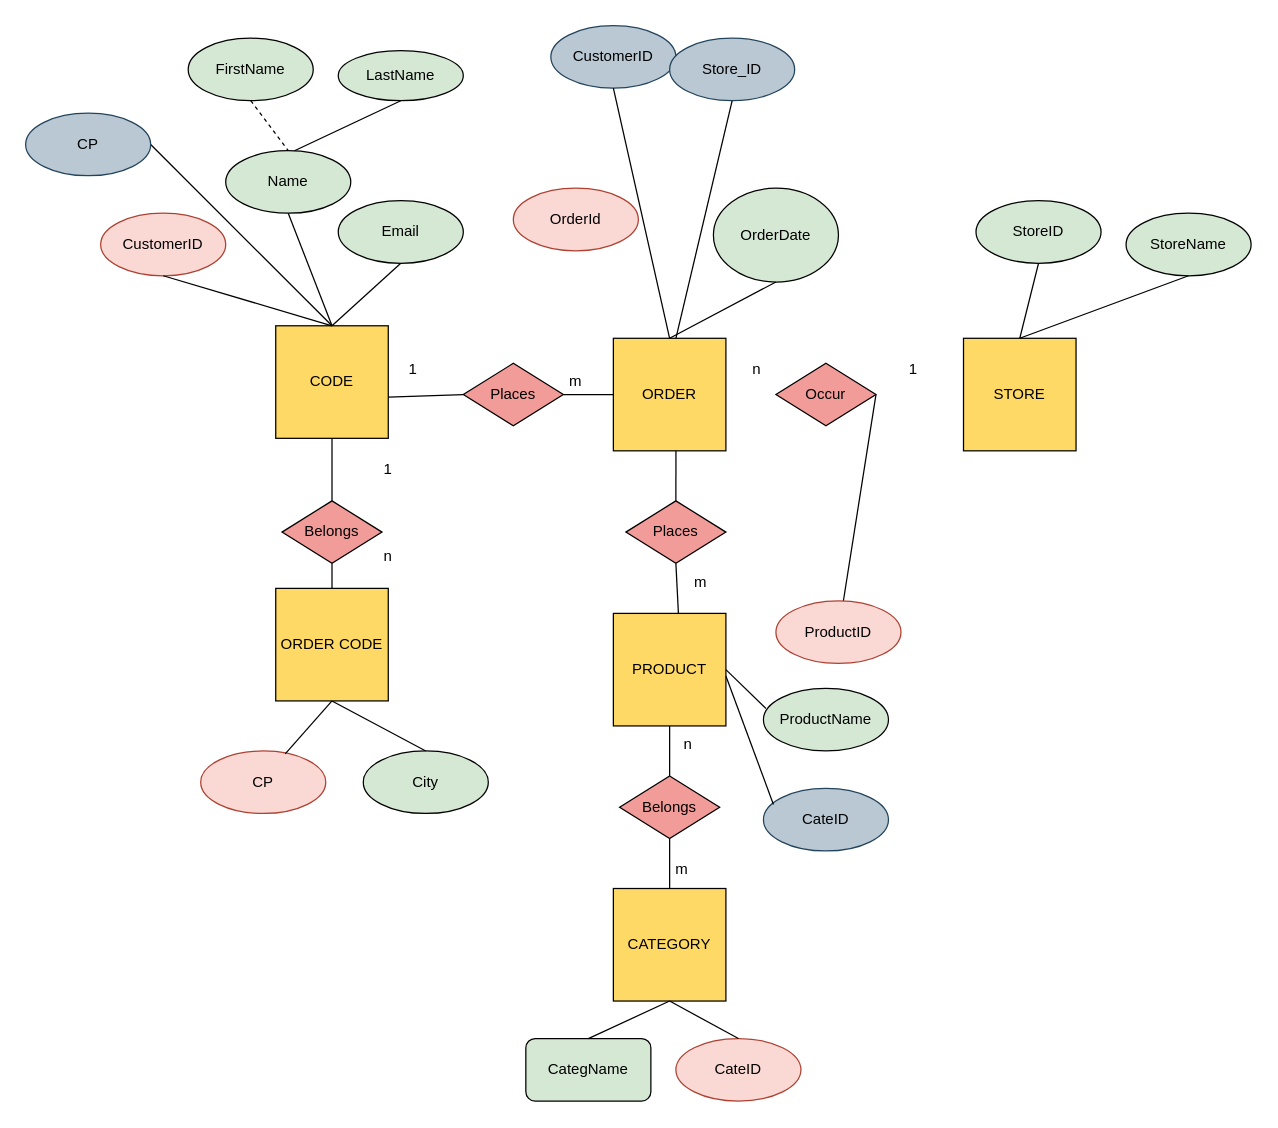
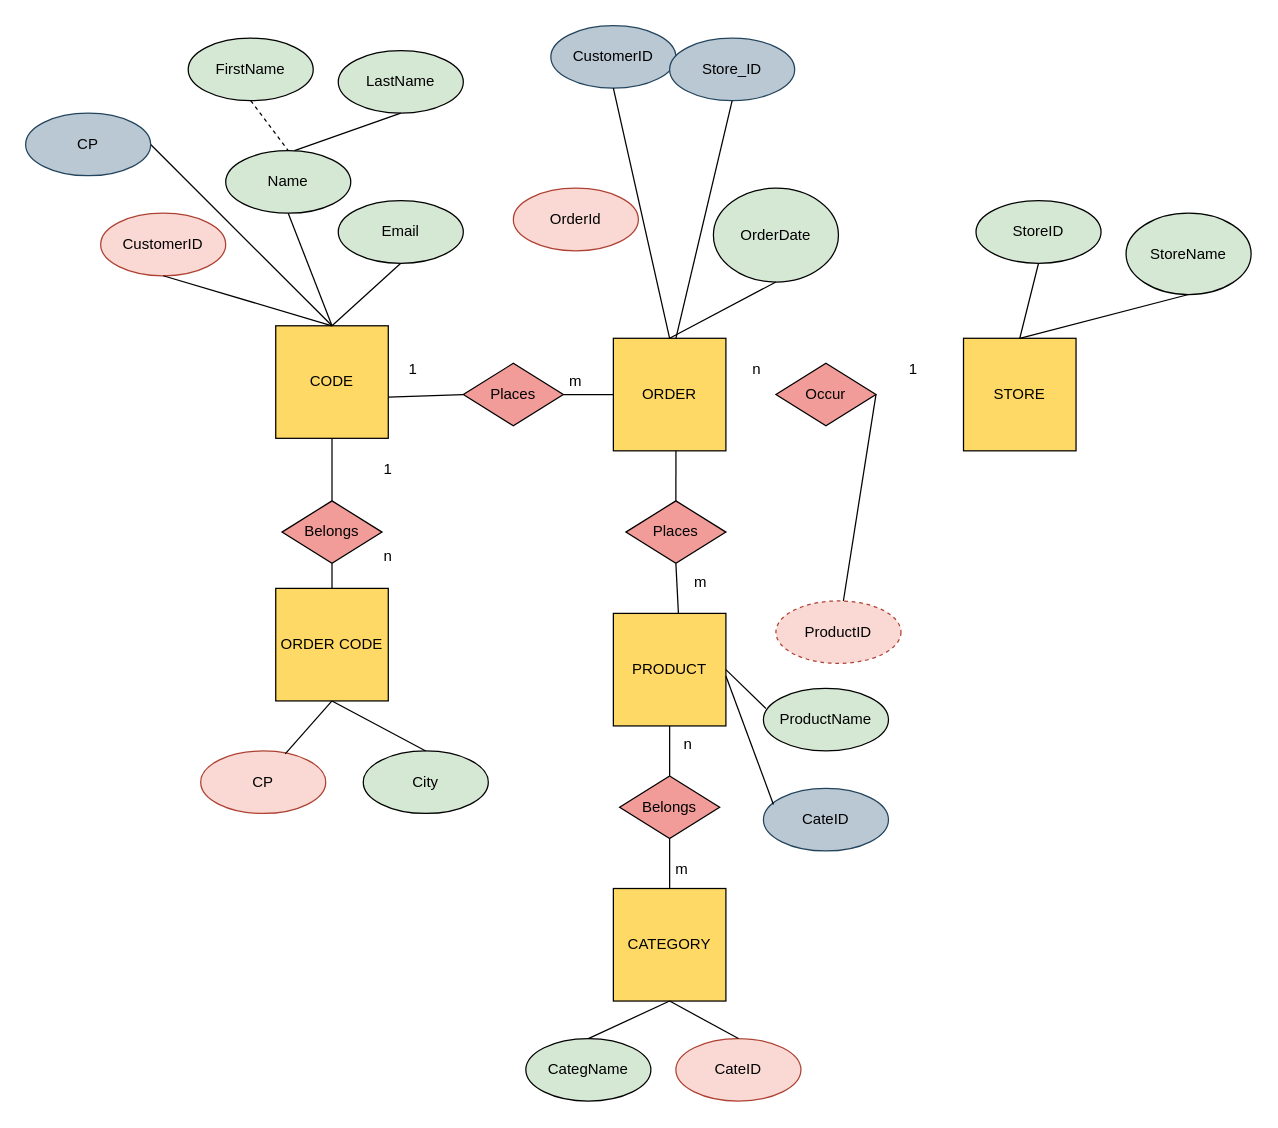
(401, 76) -> (401, 82)
(1188, 244) -> (1188, 254)
(838, 632) -> (838, 632)
(588, 1069) -> (588, 1069)
